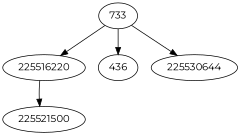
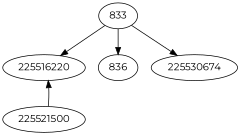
(118, 16) -> (118, 16)
(118, 68) -> (118, 68)
(194, 68) -> (194, 68)
(39, 90) -> (49, 97)
